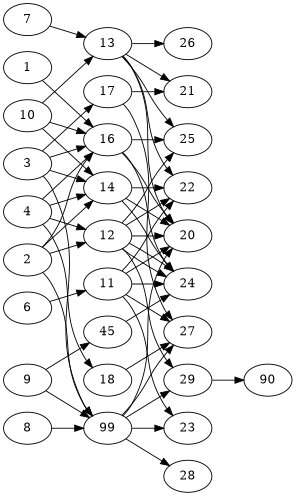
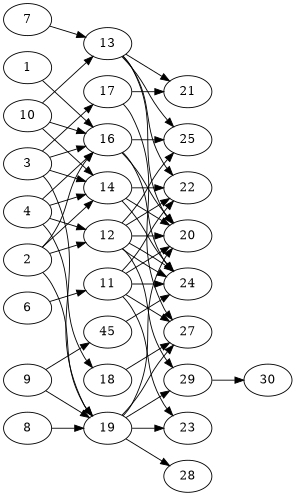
(188, 44) -> none
(268, 380) -> (268, 380)
(108, 428) -> (108, 428)
